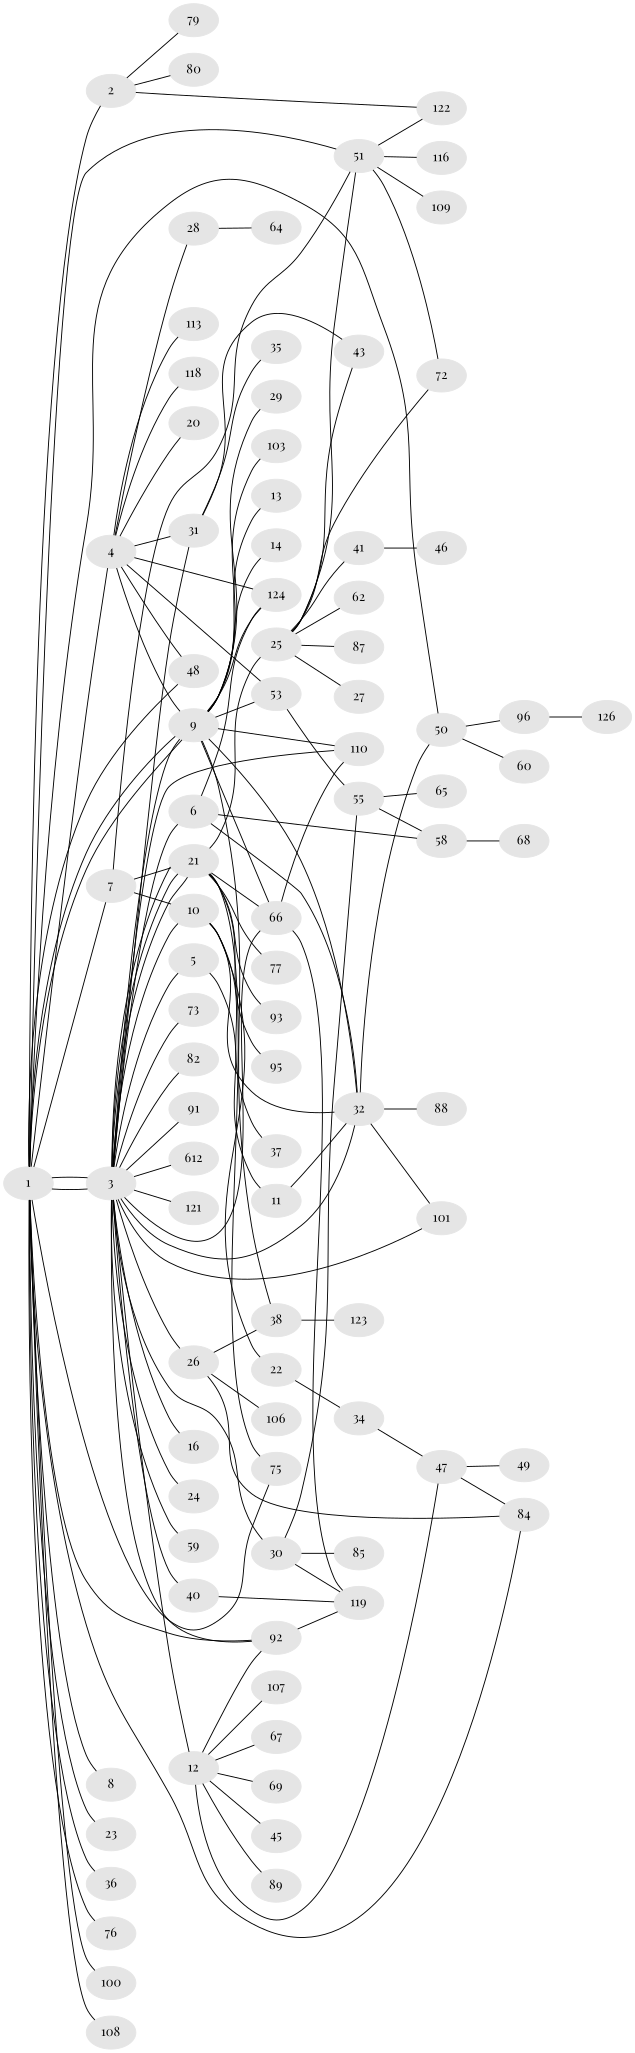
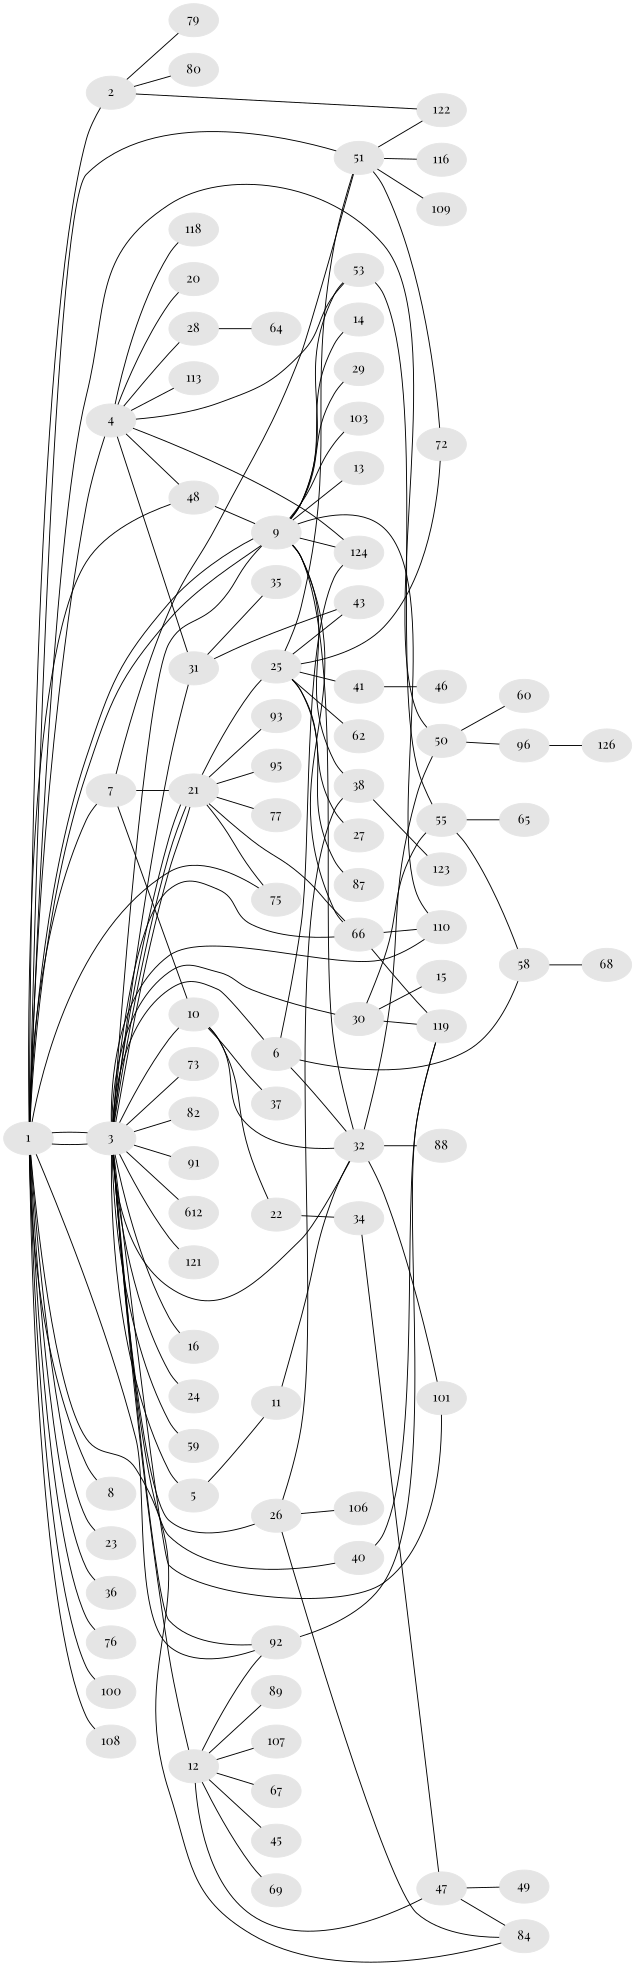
(144, 646) -> (235, 515)
(359, 1553) -> (442, 977)
